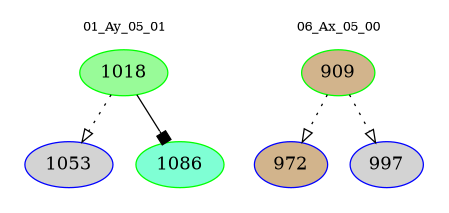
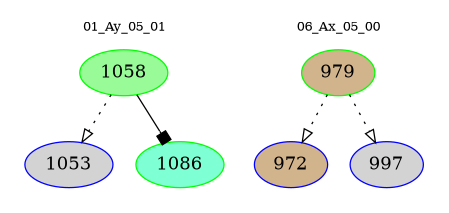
(124, 73) -> (124, 73)
(338, 73) -> (338, 73)
